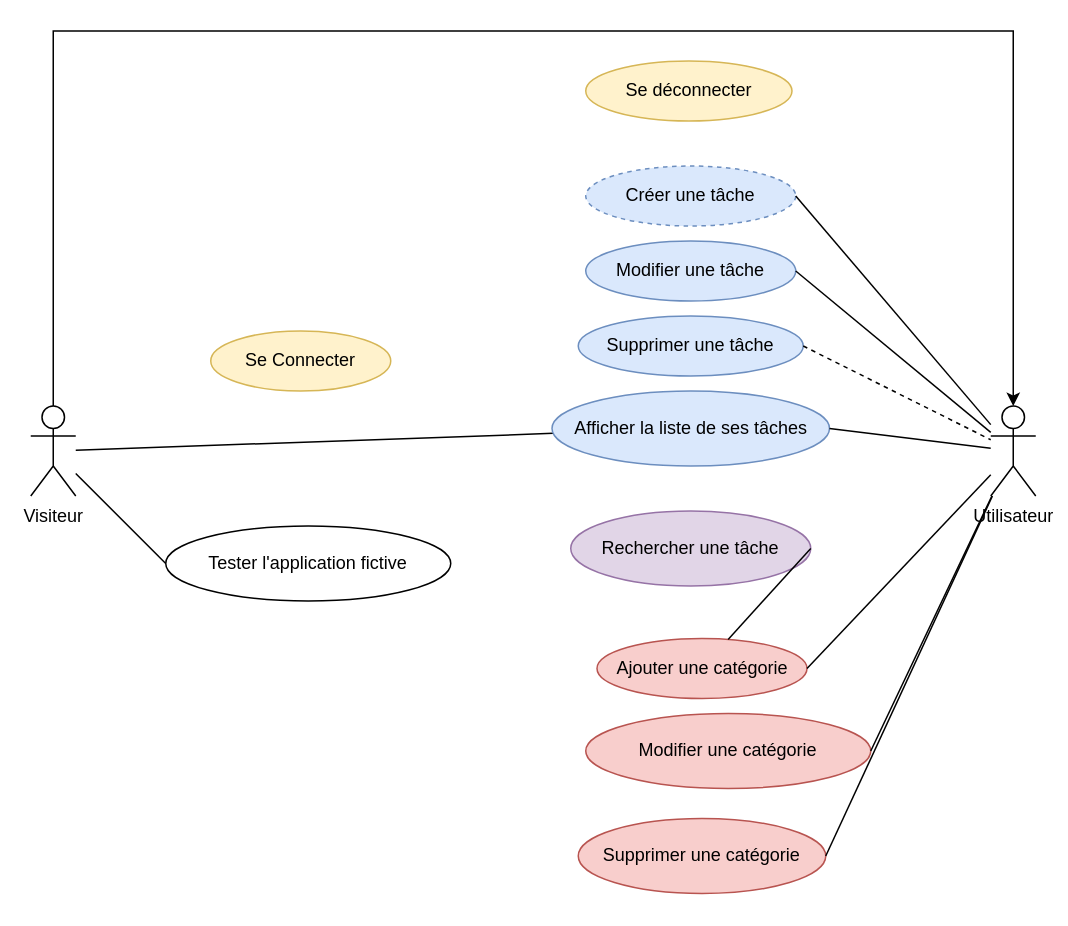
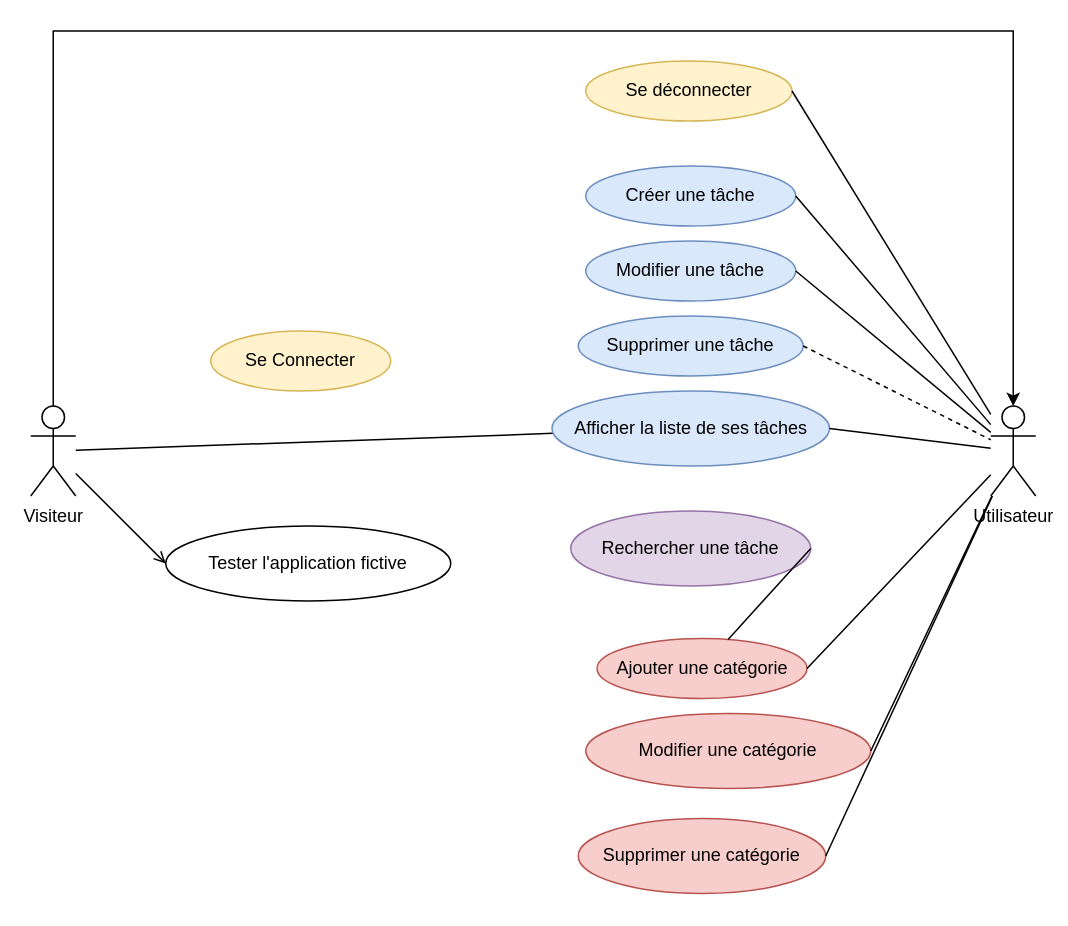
(691, 196) -> (691, 196)
none -> (891, 252)
(161, 559) -> (161, 559)
